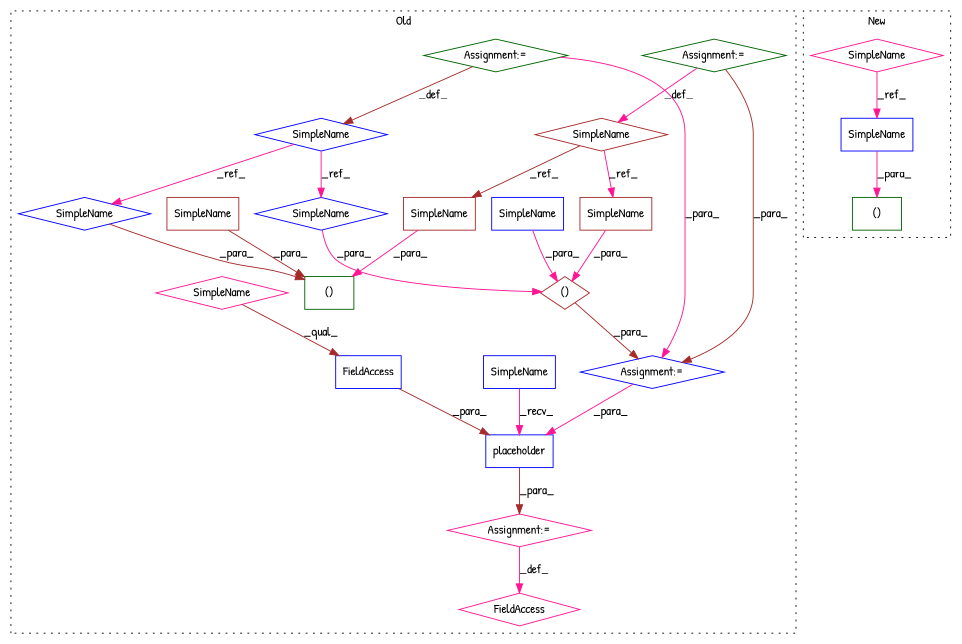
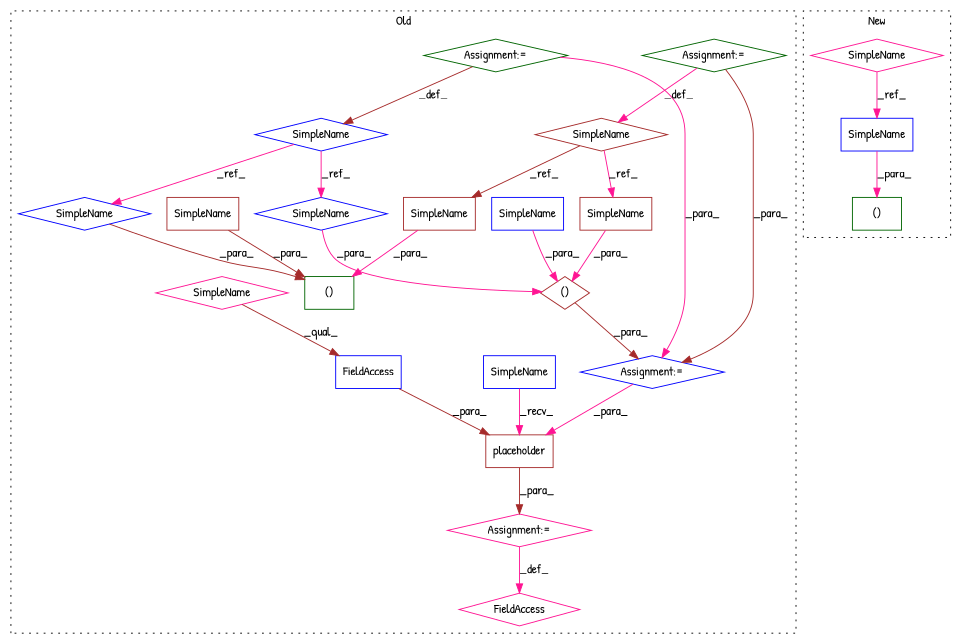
(519, 451) -> (519, 451)
